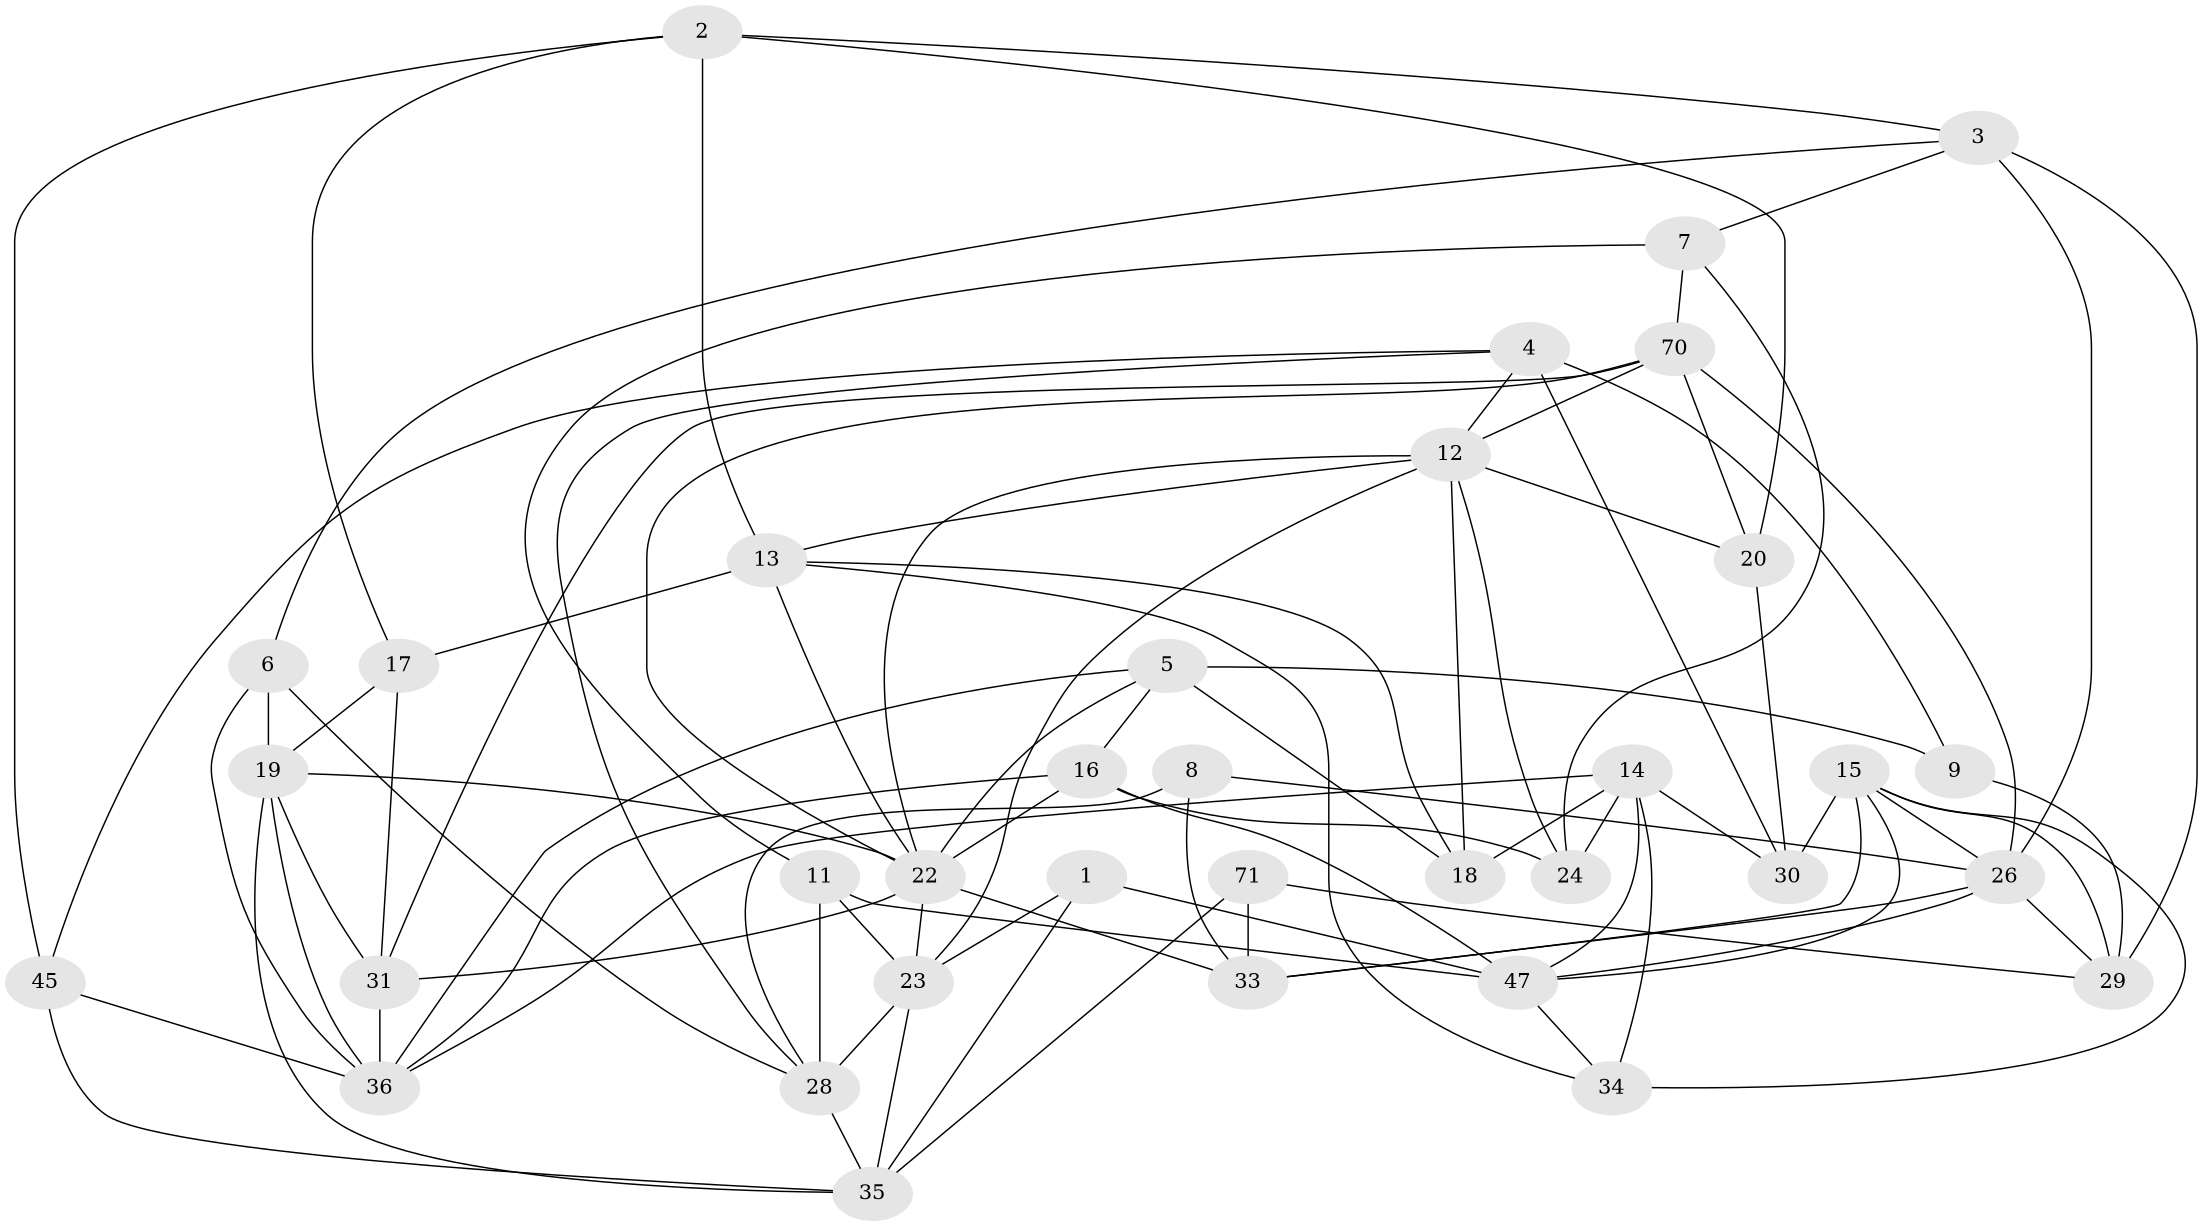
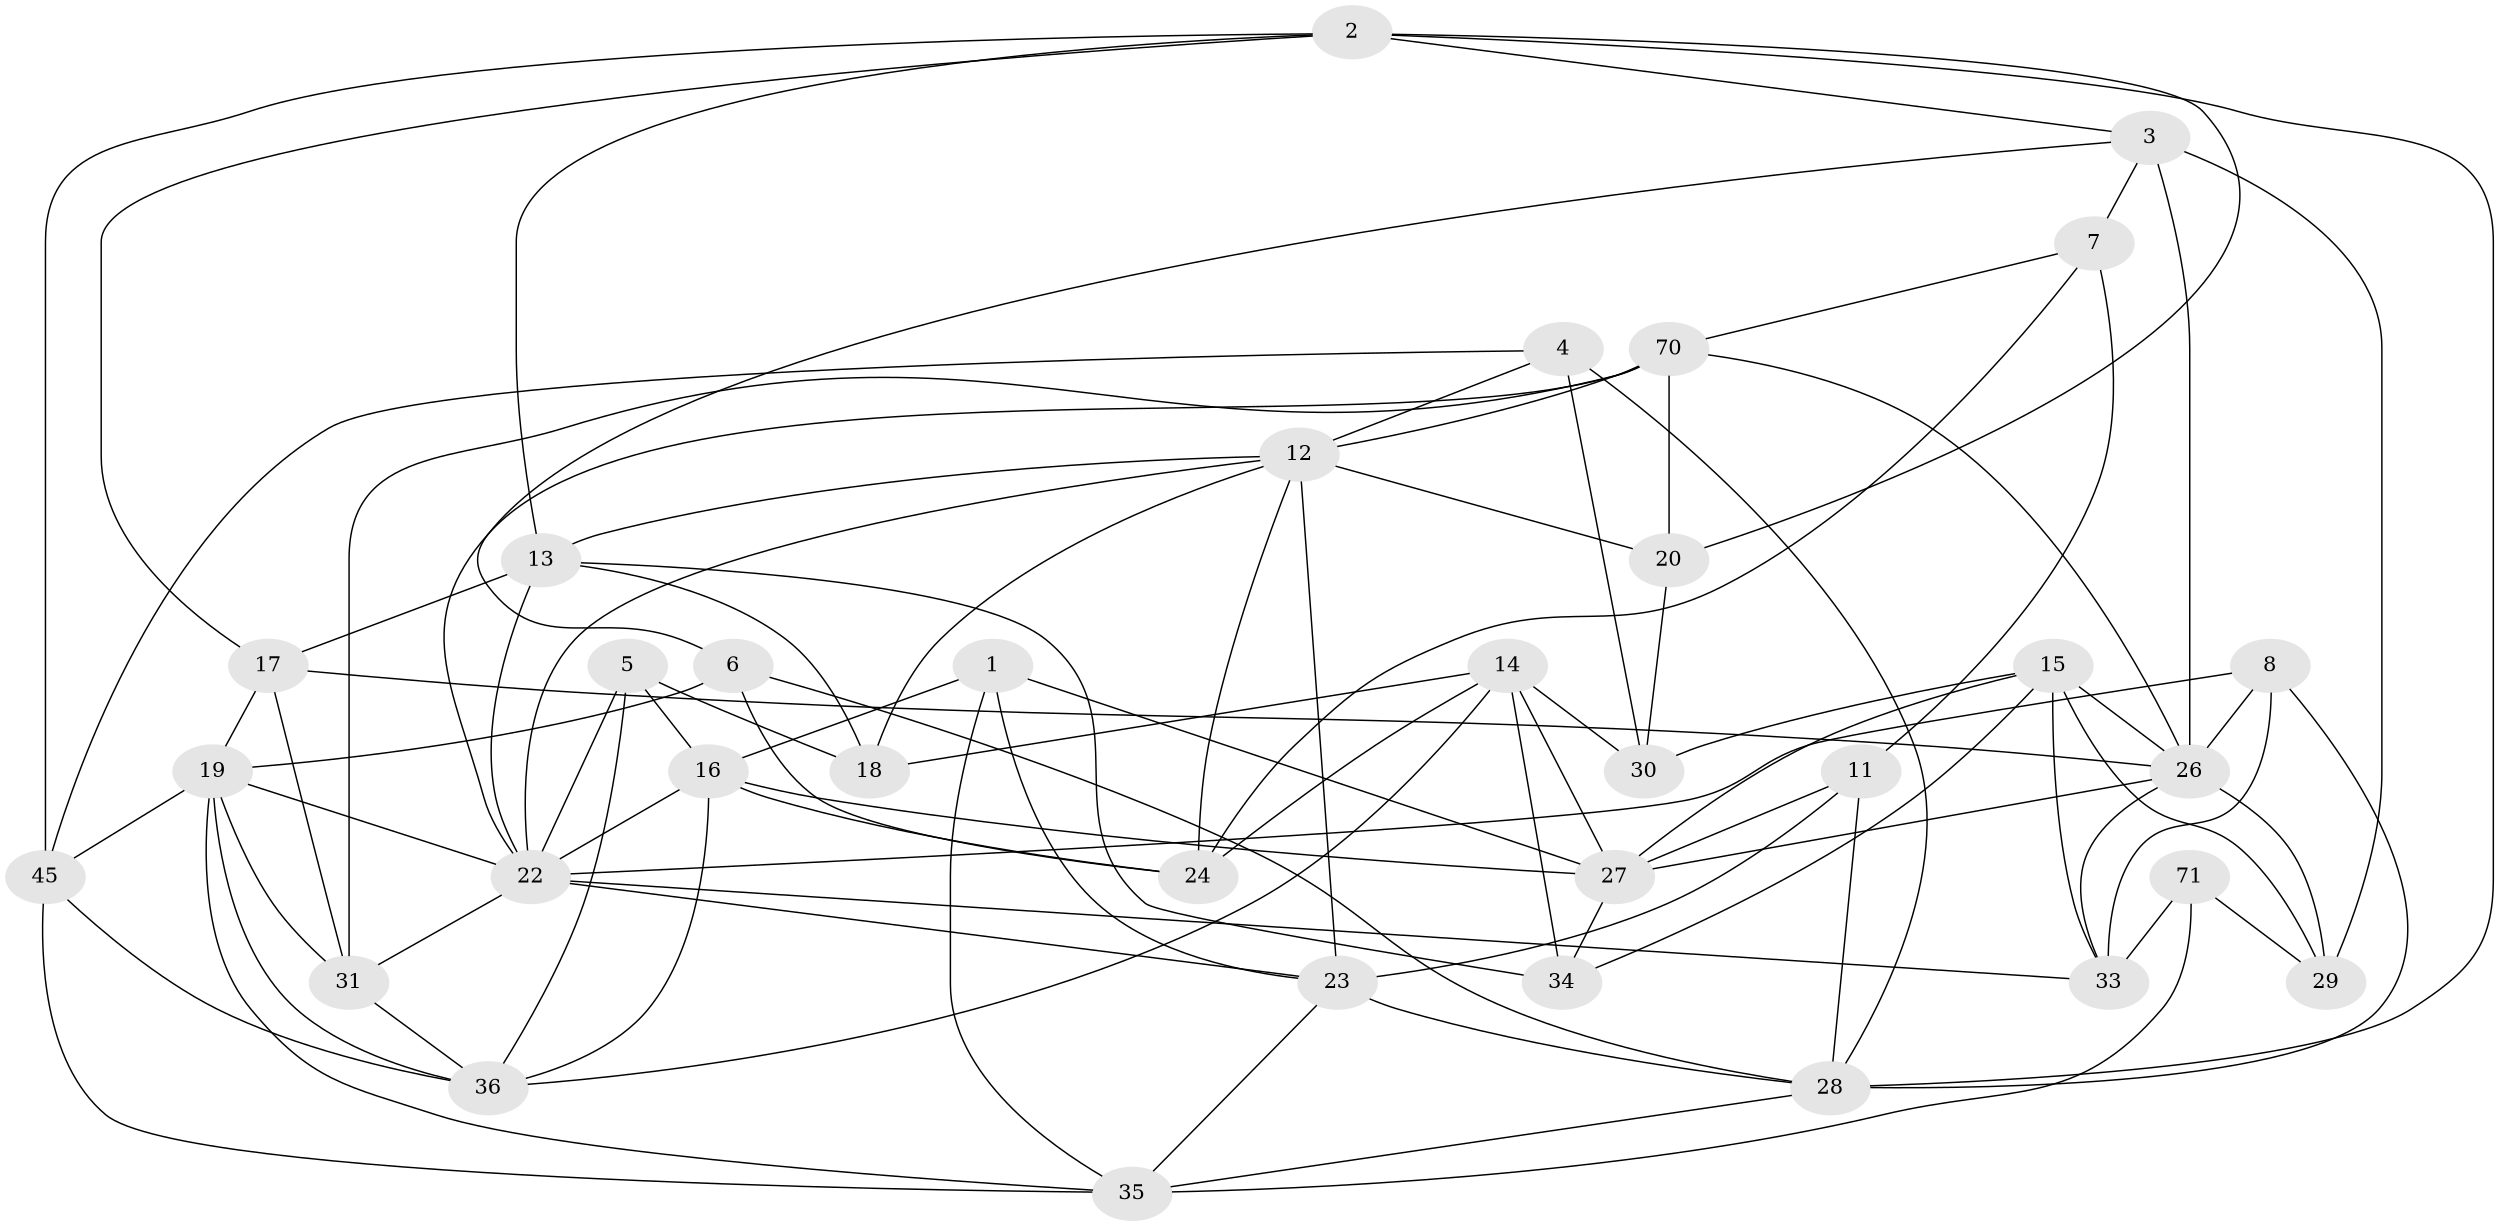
none -> (2493, 333)
none -> (1276, 718)
none -> (834, 725)
(1955, 771) -> none
none -> (129, 824)
none -> (1411, 827)
(238, 891) -> (921, 834)
(1518, 983) -> (1615, 877)
